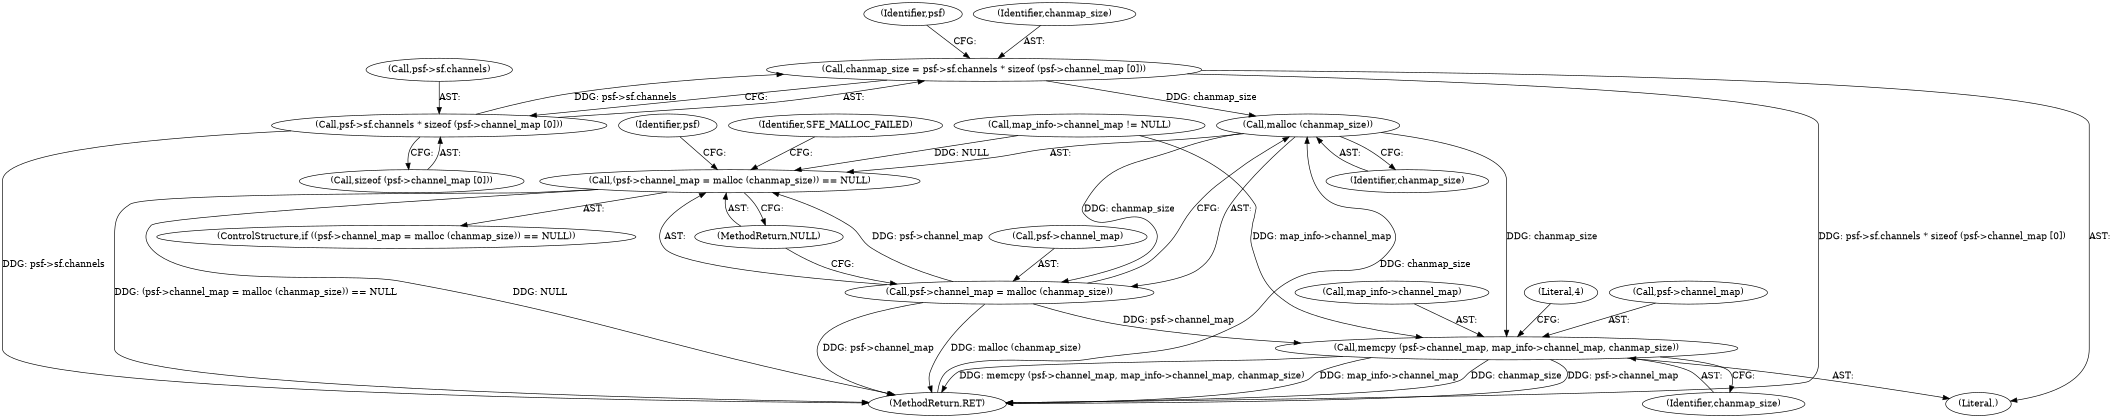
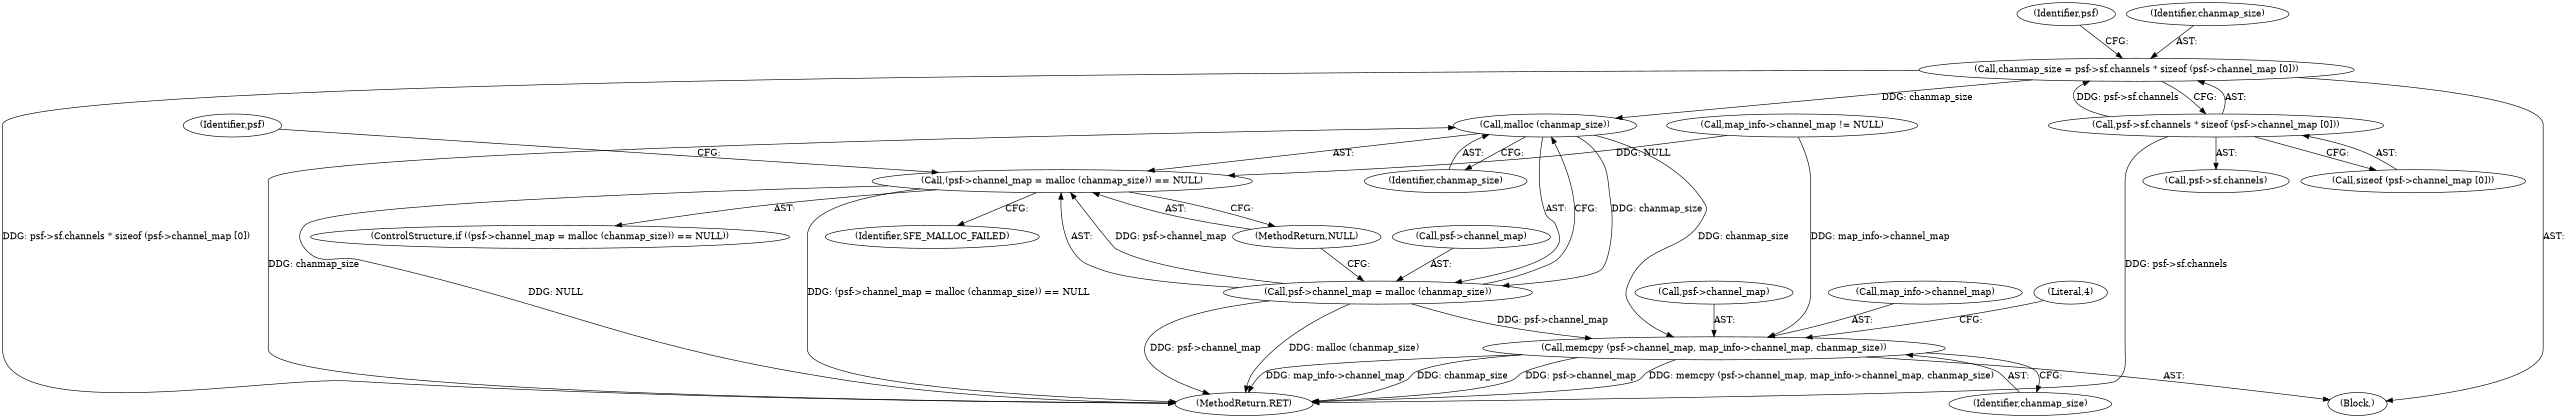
(439, 94) -> (2216, 150)
(786, 152) -> (1000, 208)
(1978, 404) -> (2358, 404)
